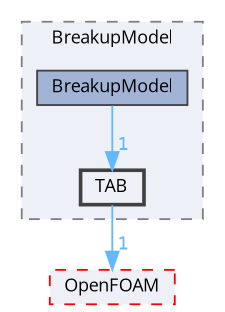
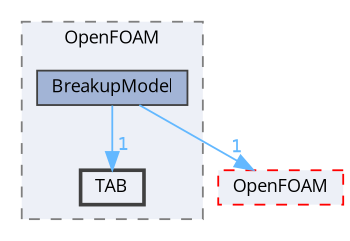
(112, 39) -> (112, 39)
(112, 231) -> (188, 133)
